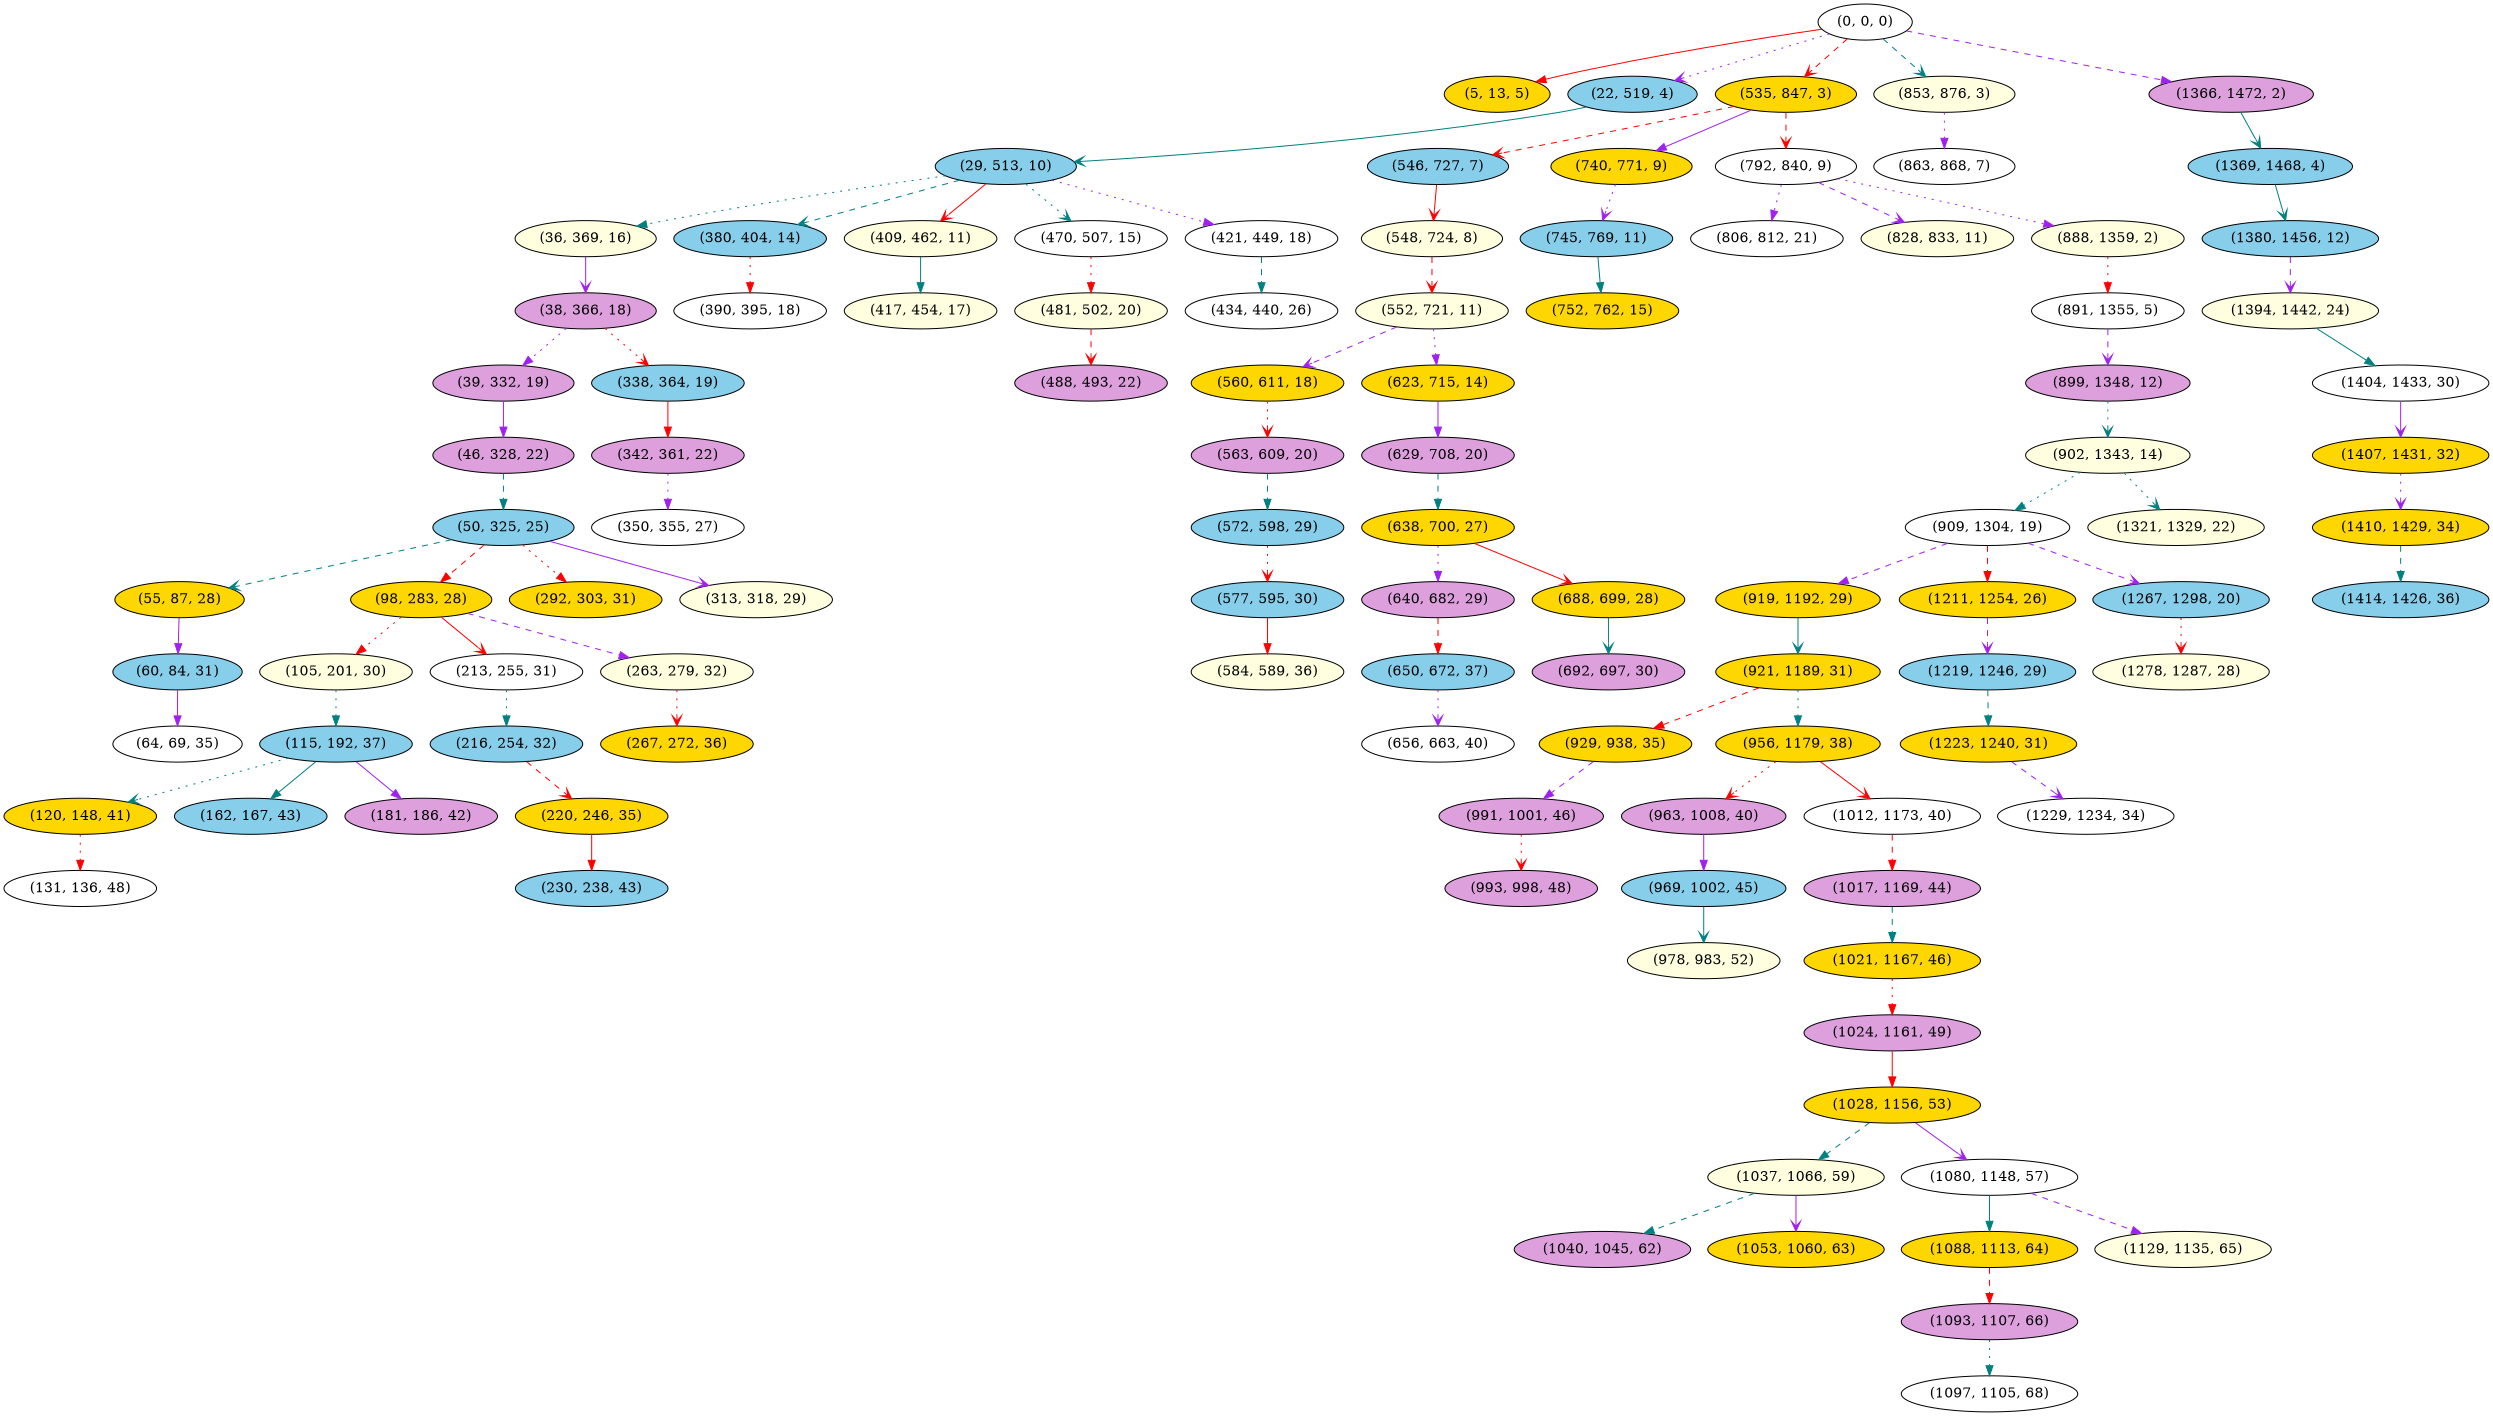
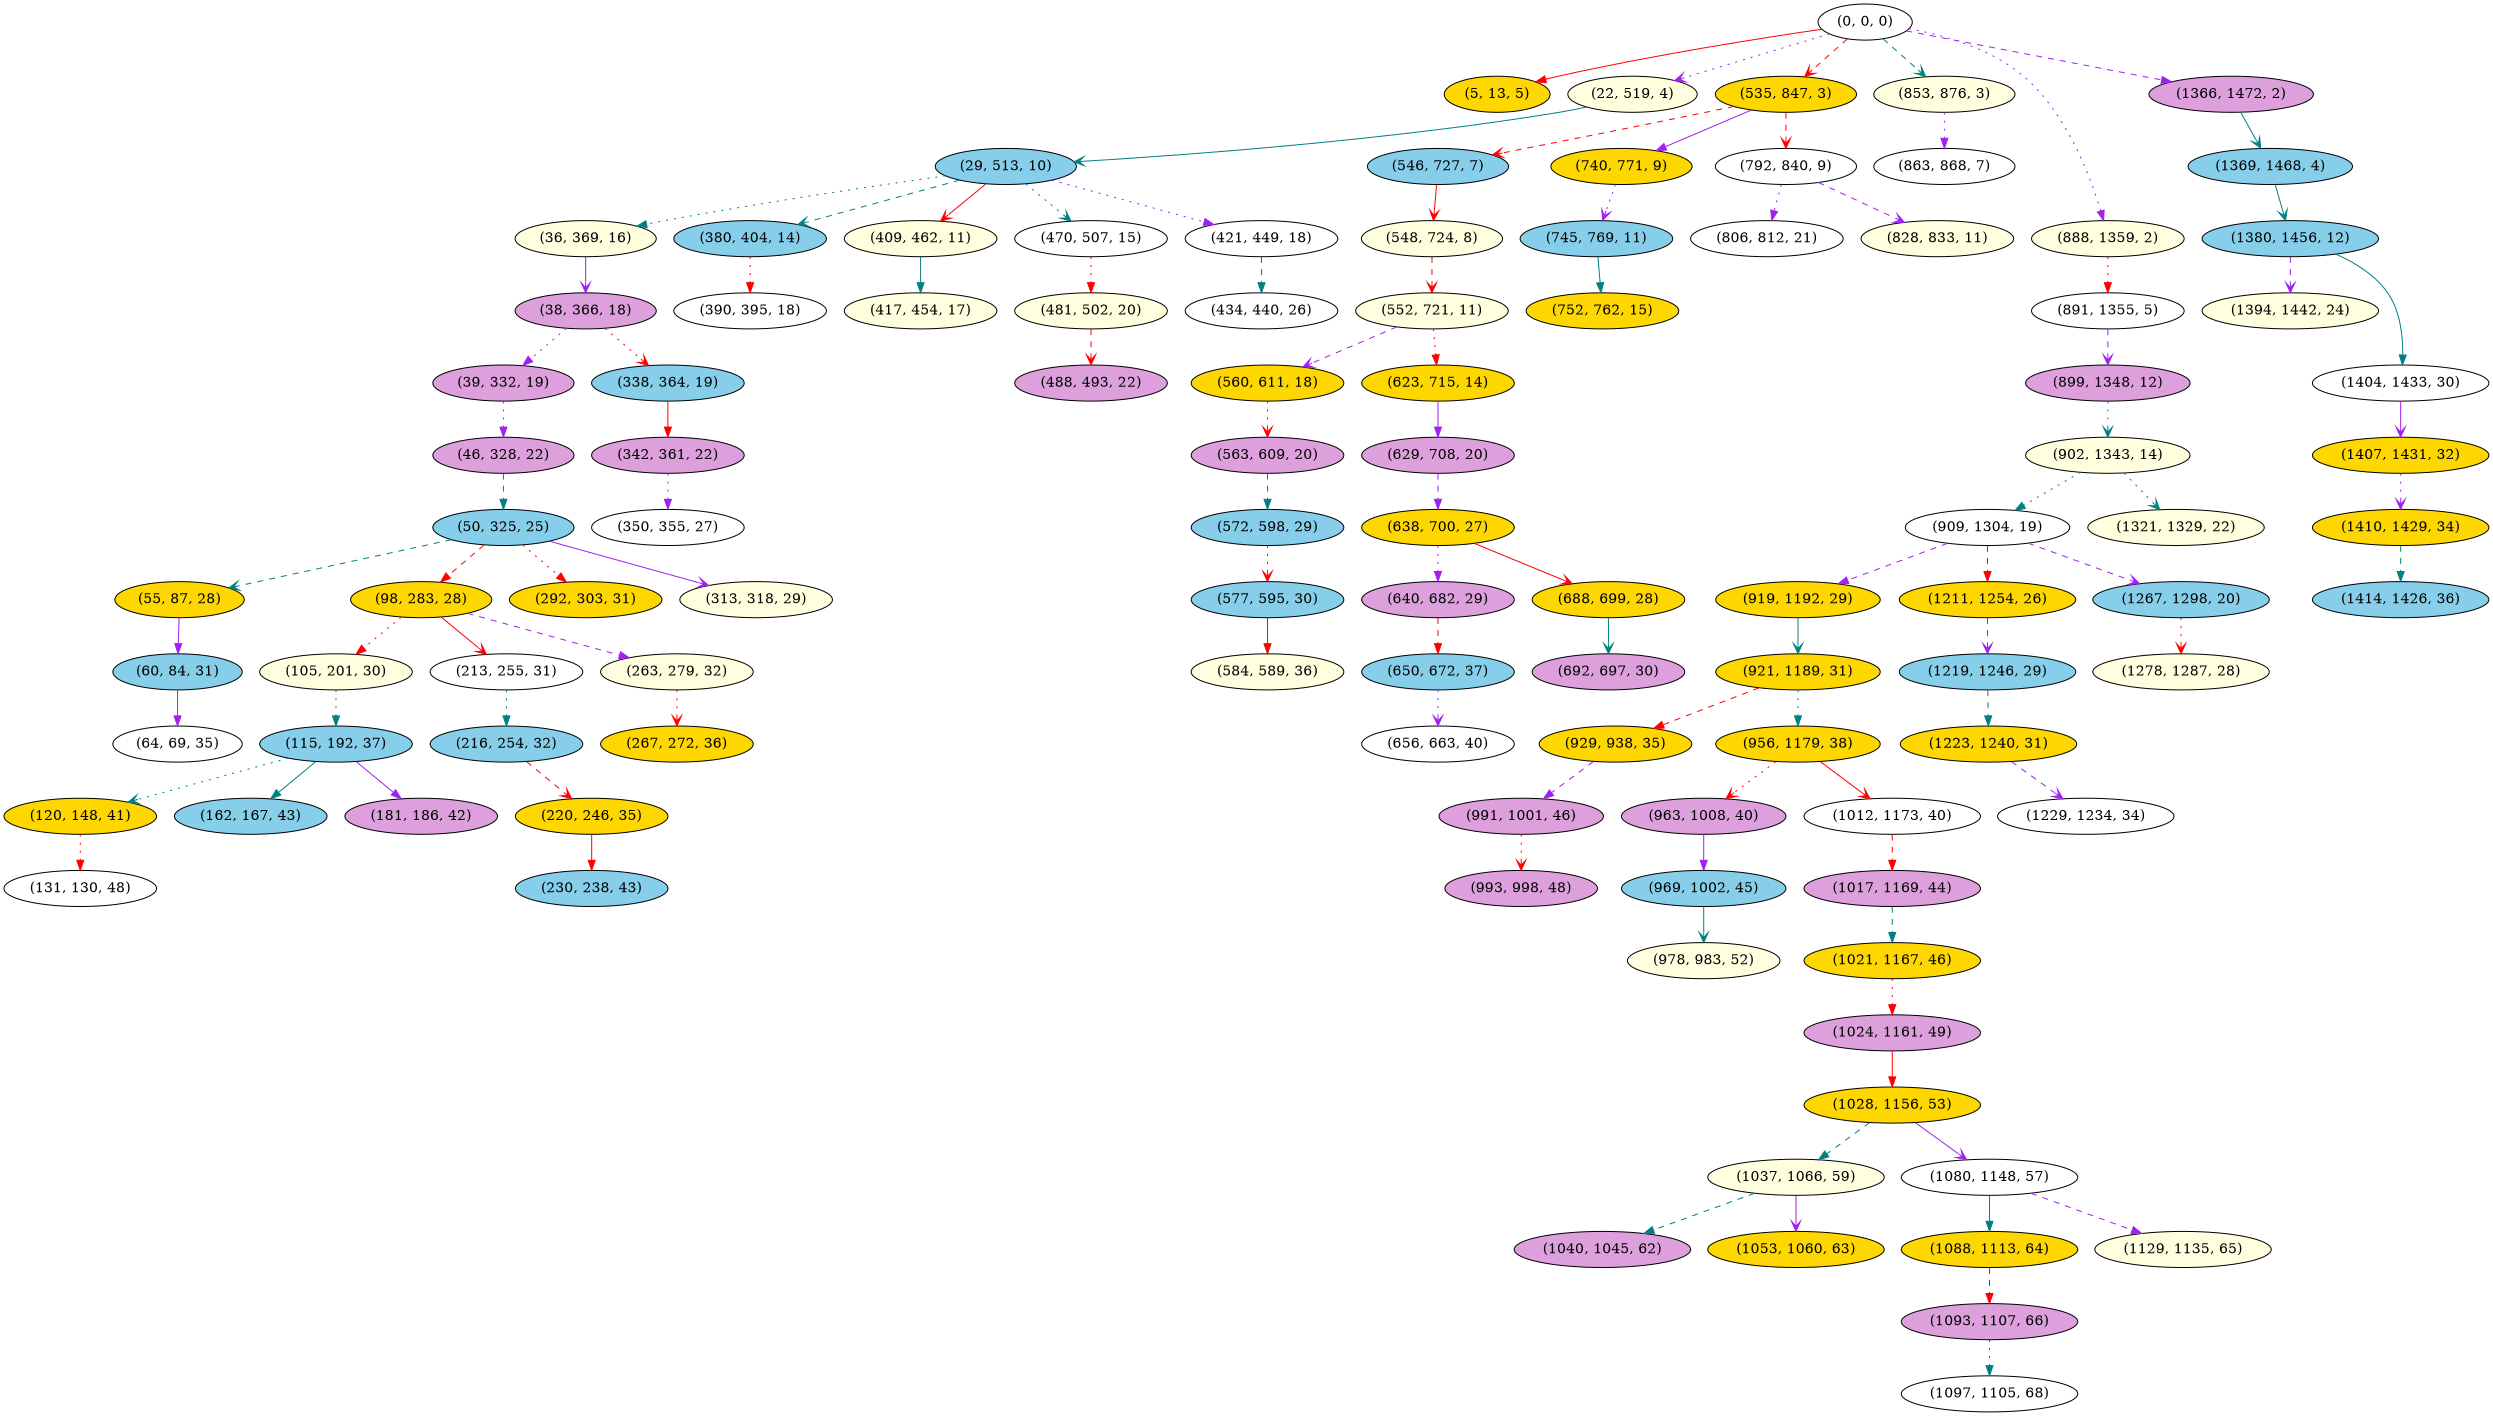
(1633, 94) -> (1633, 94)
(1941, 201) -> (2035, 87)
(1435, 342) -> (1435, 342)
(2341, 344) -> (2387, 293)
(503, 414) -> (503, 414)
(1438, 486) -> (1438, 486)
(80, 888) -> (80, 888)
